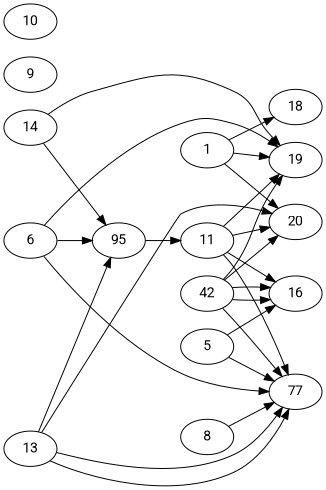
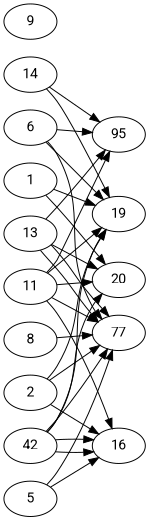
(30, 22) -> none
(296, 107) -> none
(156, 241) -> (81, 212)
none -> (30, 393)
